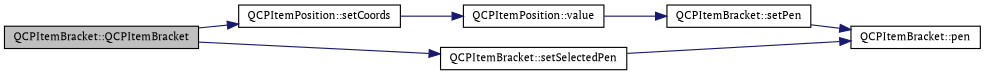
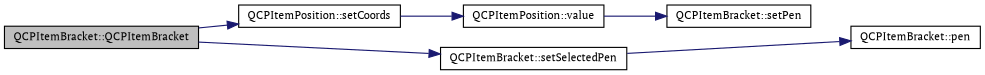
(825, 27) -> none
